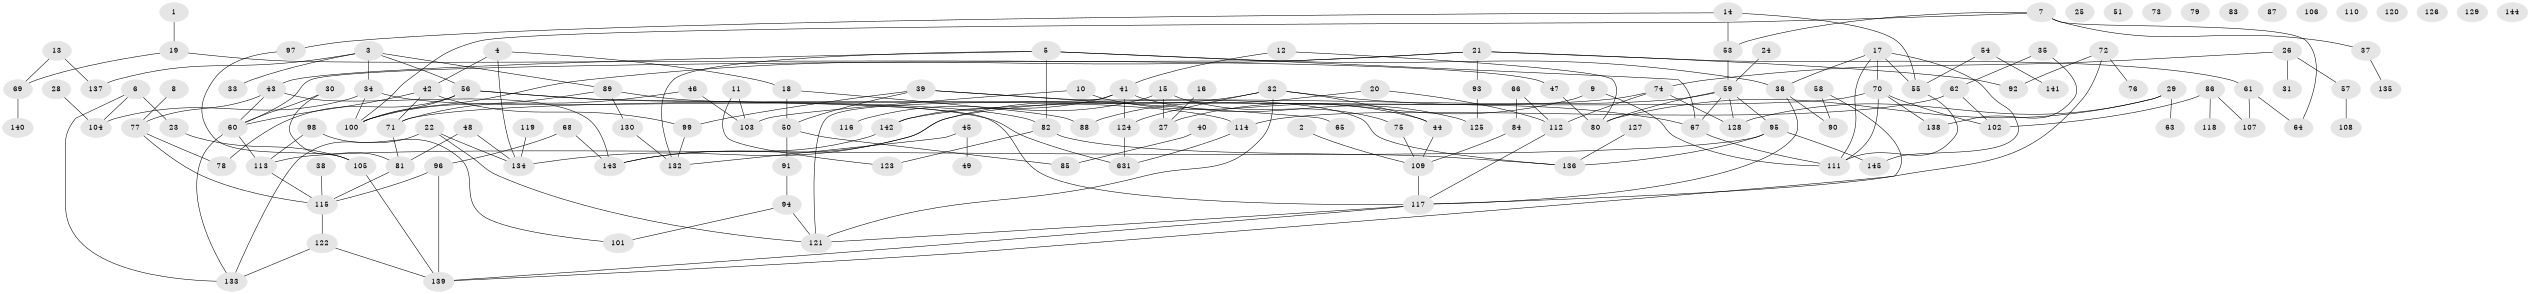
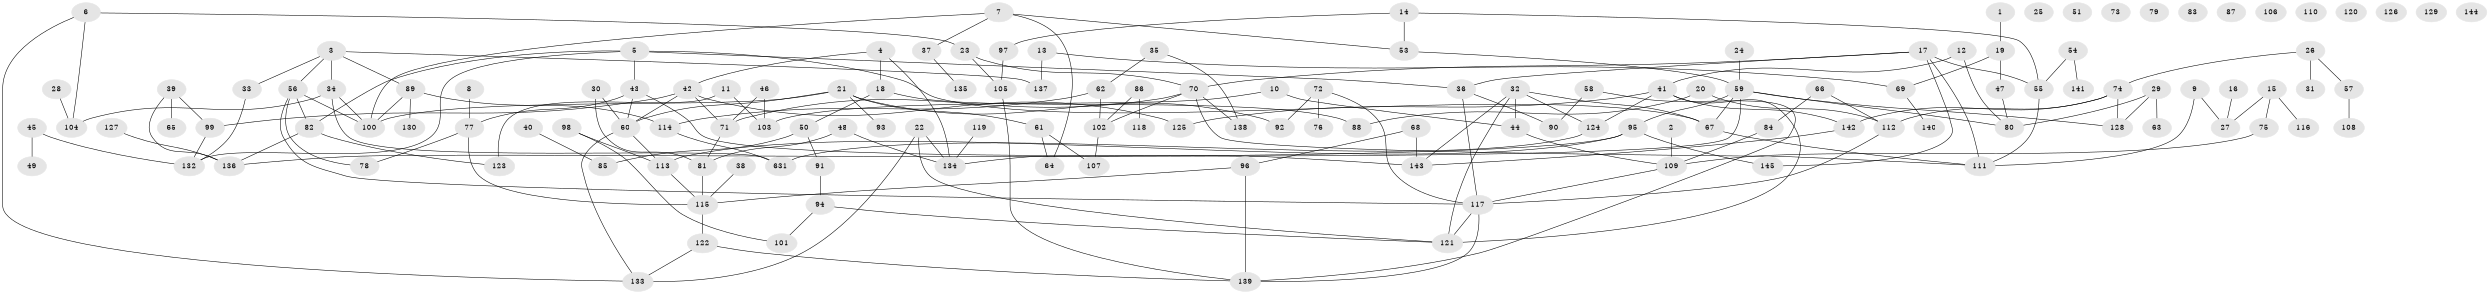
none -> (1078, 73)
(852, 105) -> none
(2230, 108) -> (1096, 149)
(1477, 109) -> (898, 112)
(651, 147) -> (231, 135)
